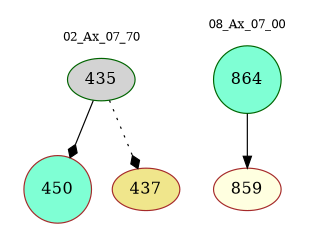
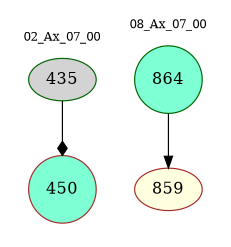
(102, 38) -> (62, 38)
(146, 189) -> none
